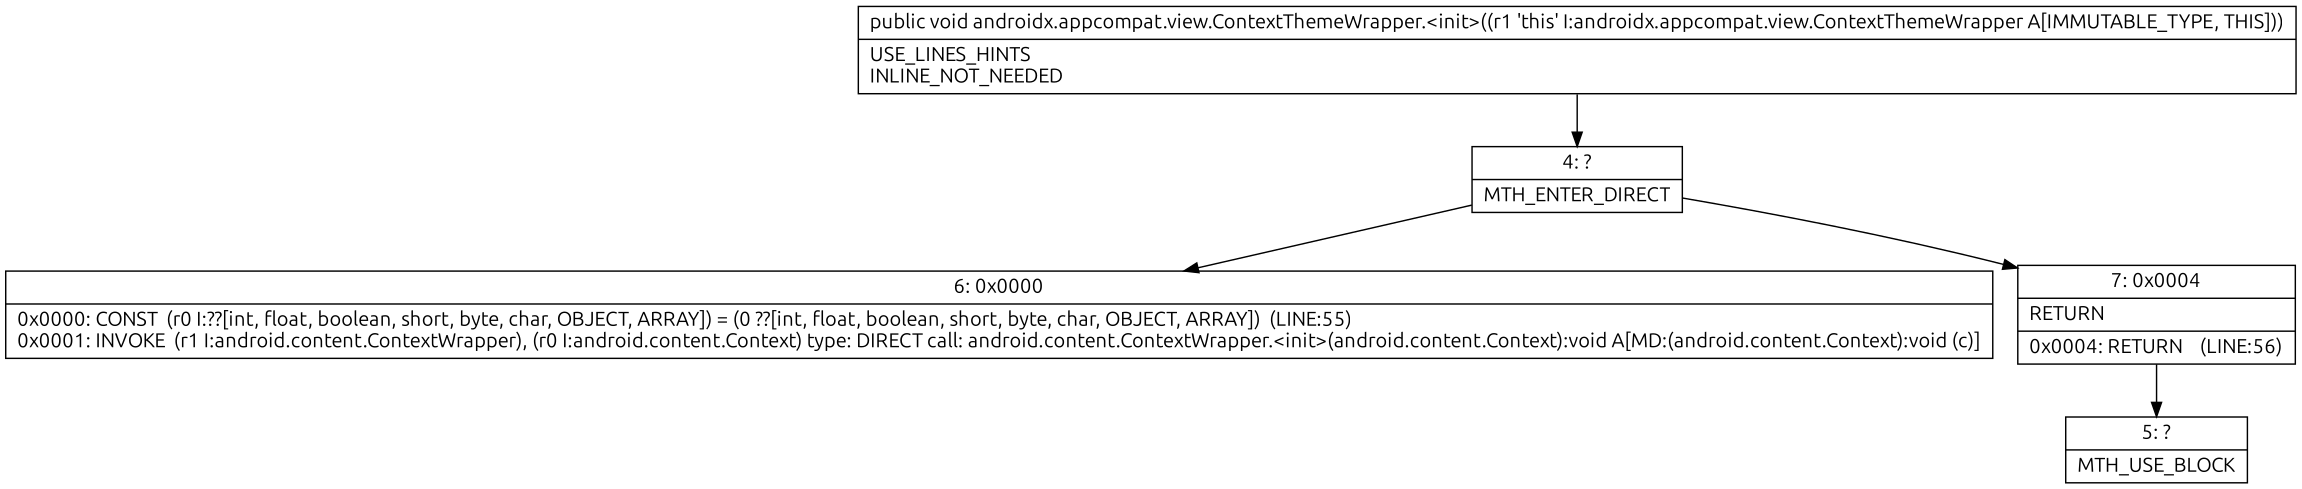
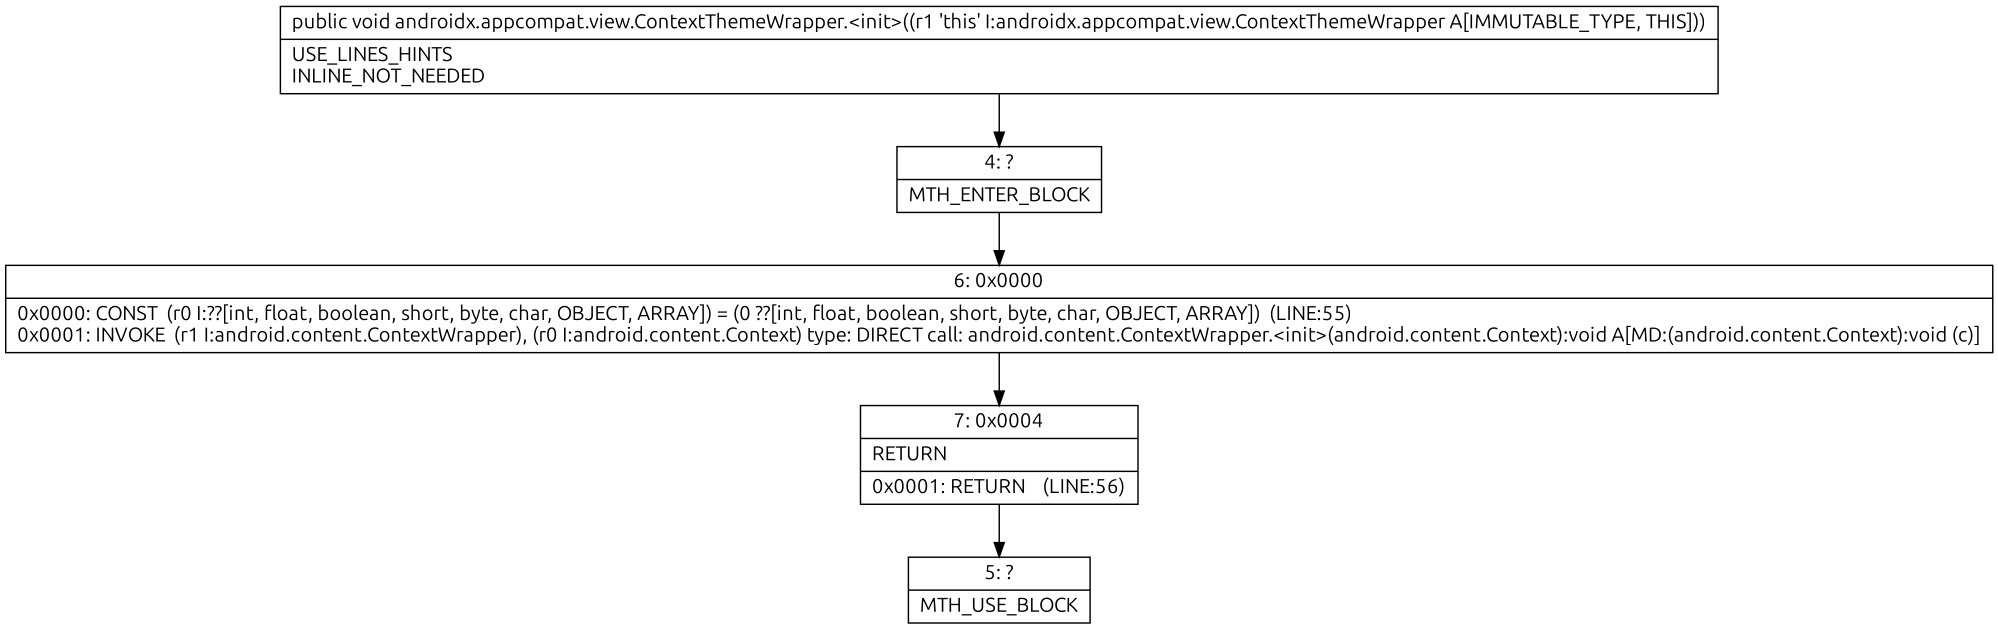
(1577, 195) -> (999, 195)
(1844, 228) -> (999, 372)
(2157, 347) -> (999, 487)
